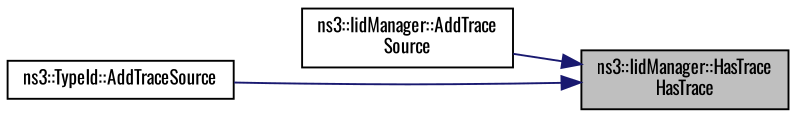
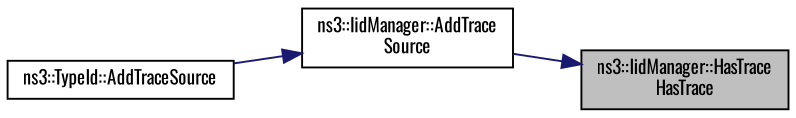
(398, 84) -> (258, 60)
